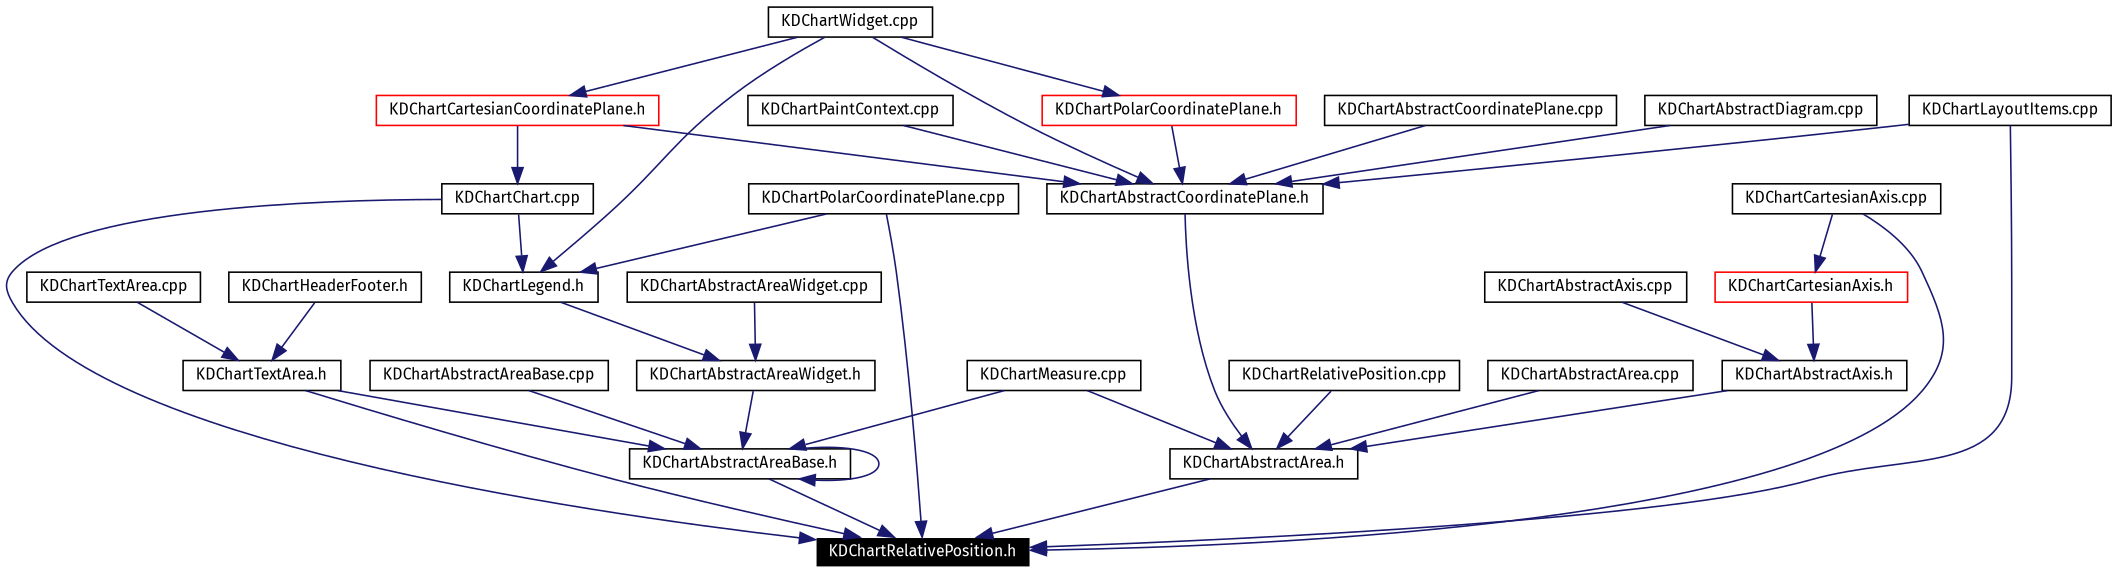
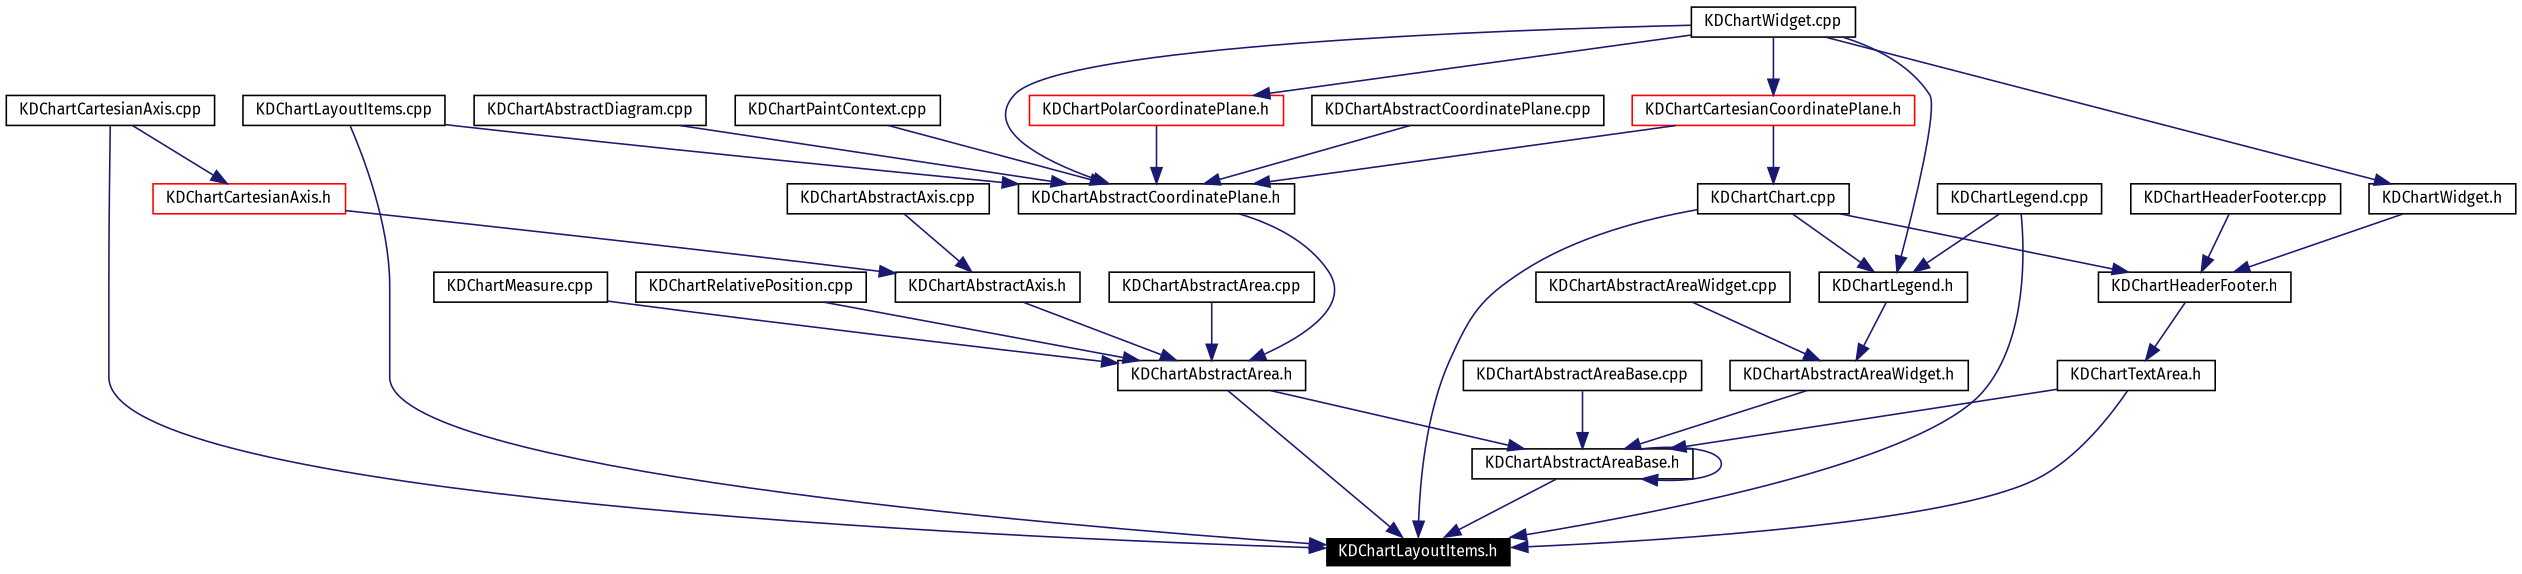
(884, 199) -> (2020, 199)
none -> (2236, 199)
none -> (2442, 199)
none -> (1976, 241)
(114, 287) -> none
(900, 419) -> (1389, 418)
(923, 552) -> (1418, 552)
